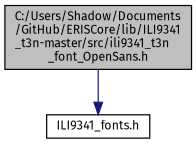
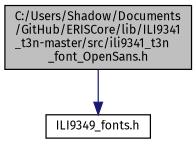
(98, 126) -> (98, 126)
